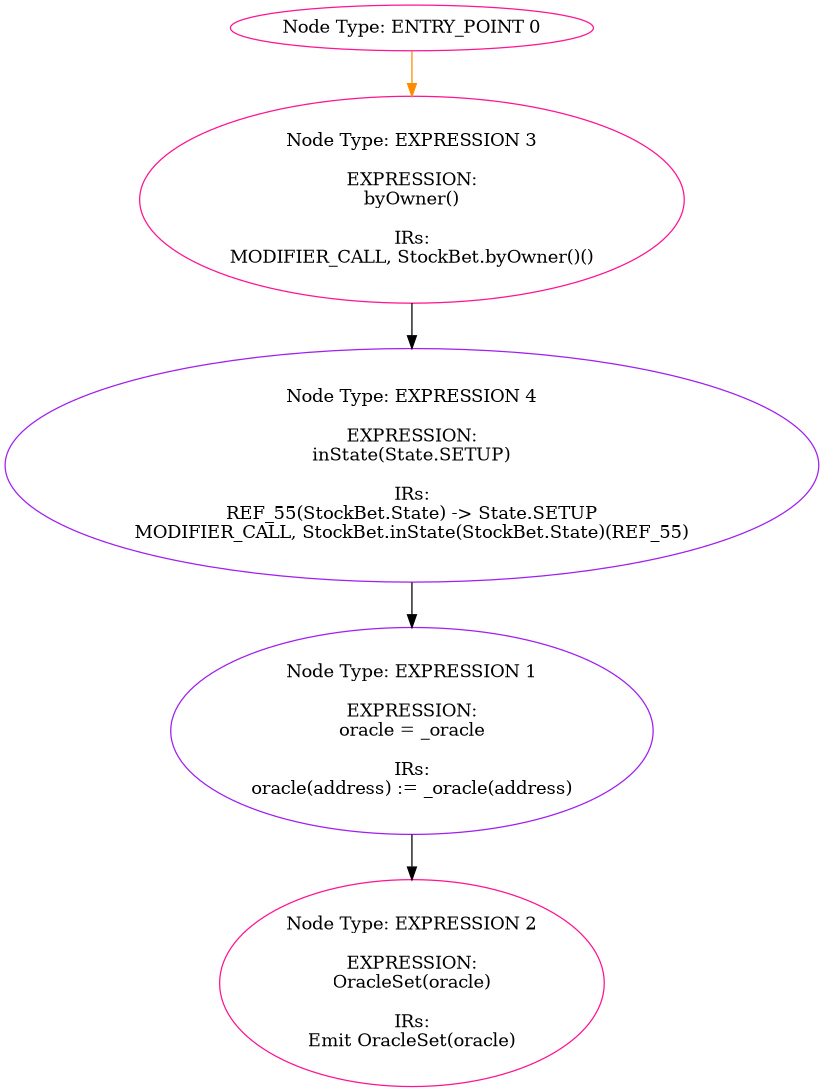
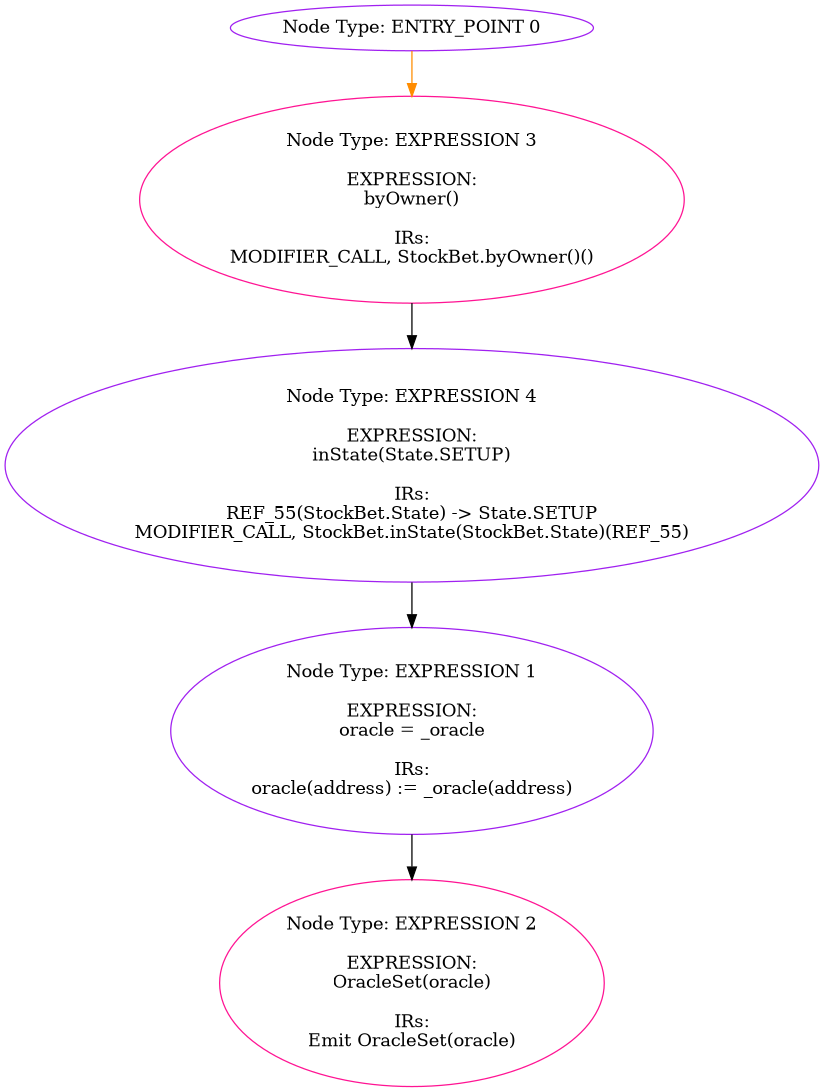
(412, 28) -> (412, 28)
